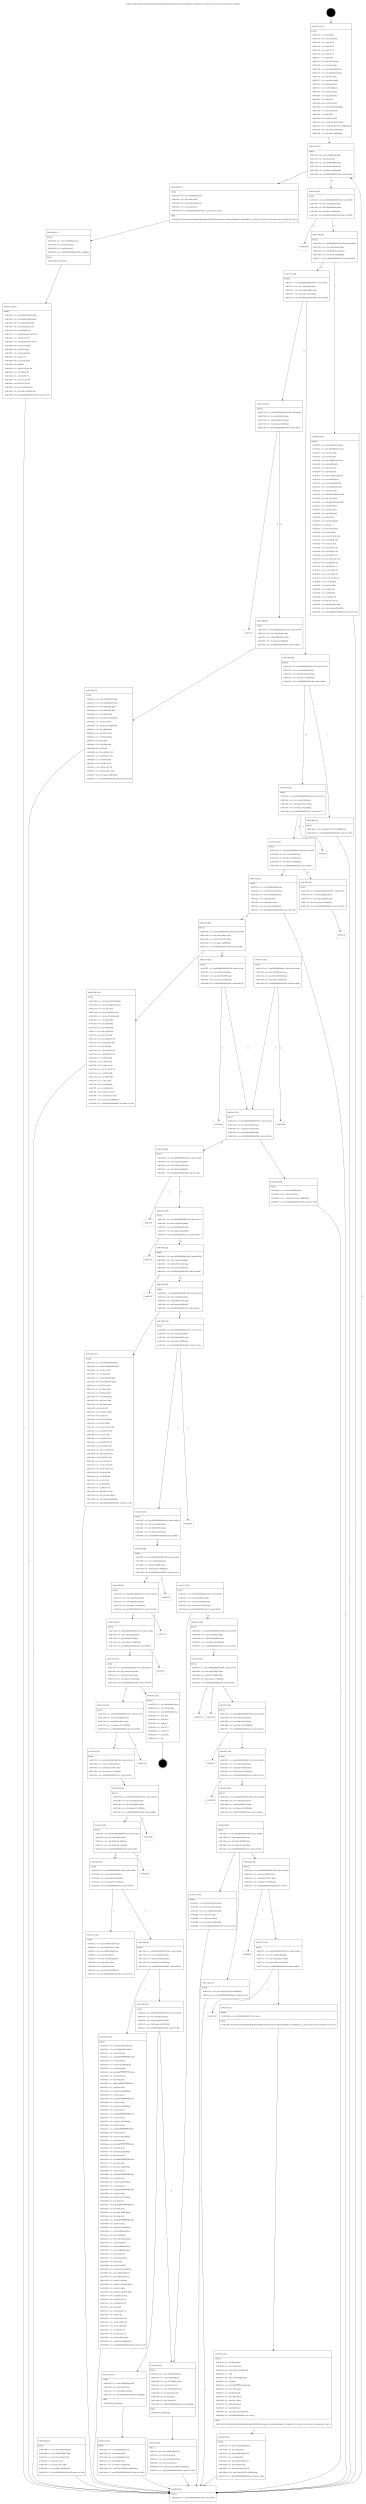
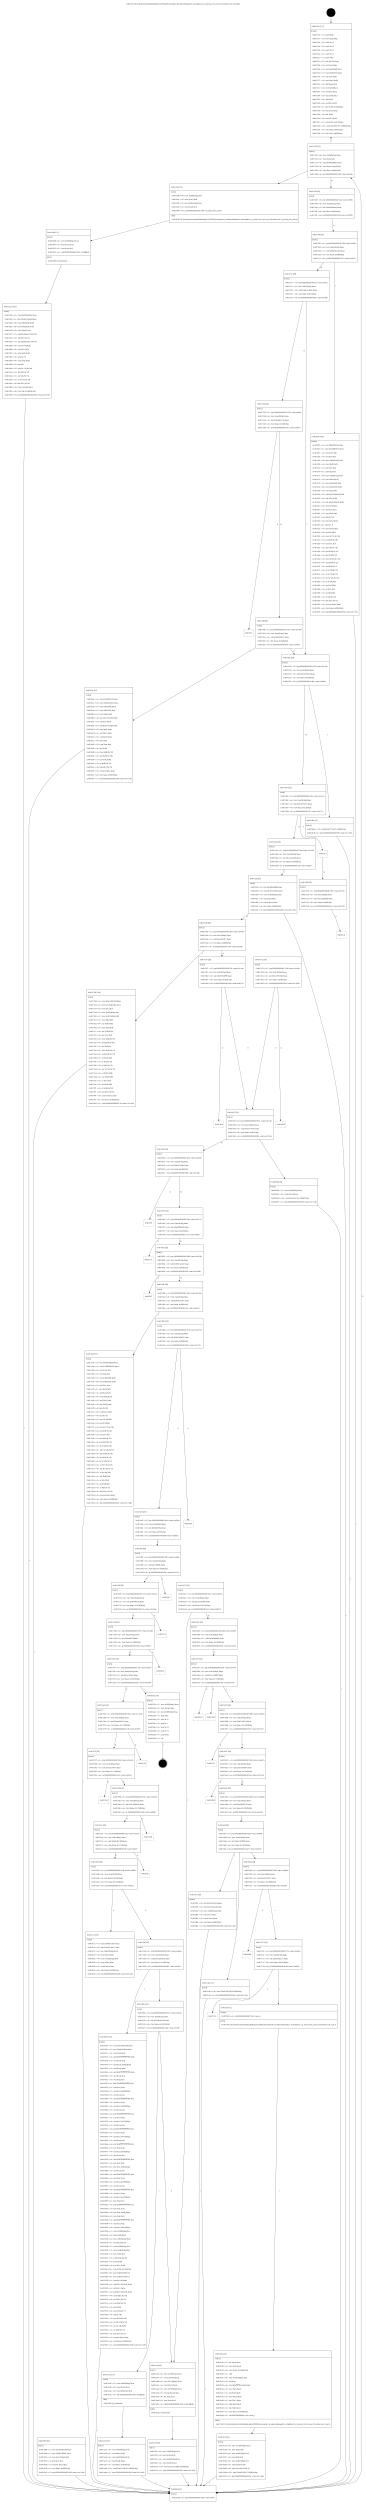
(329, 139) -> (331, 141)
(304, 247) -> none
none -> (292, 651)
(307, 874) -> (323, 868)
(179, 1314) -> none
none -> (104, 1800)
none -> (241, 1818)
